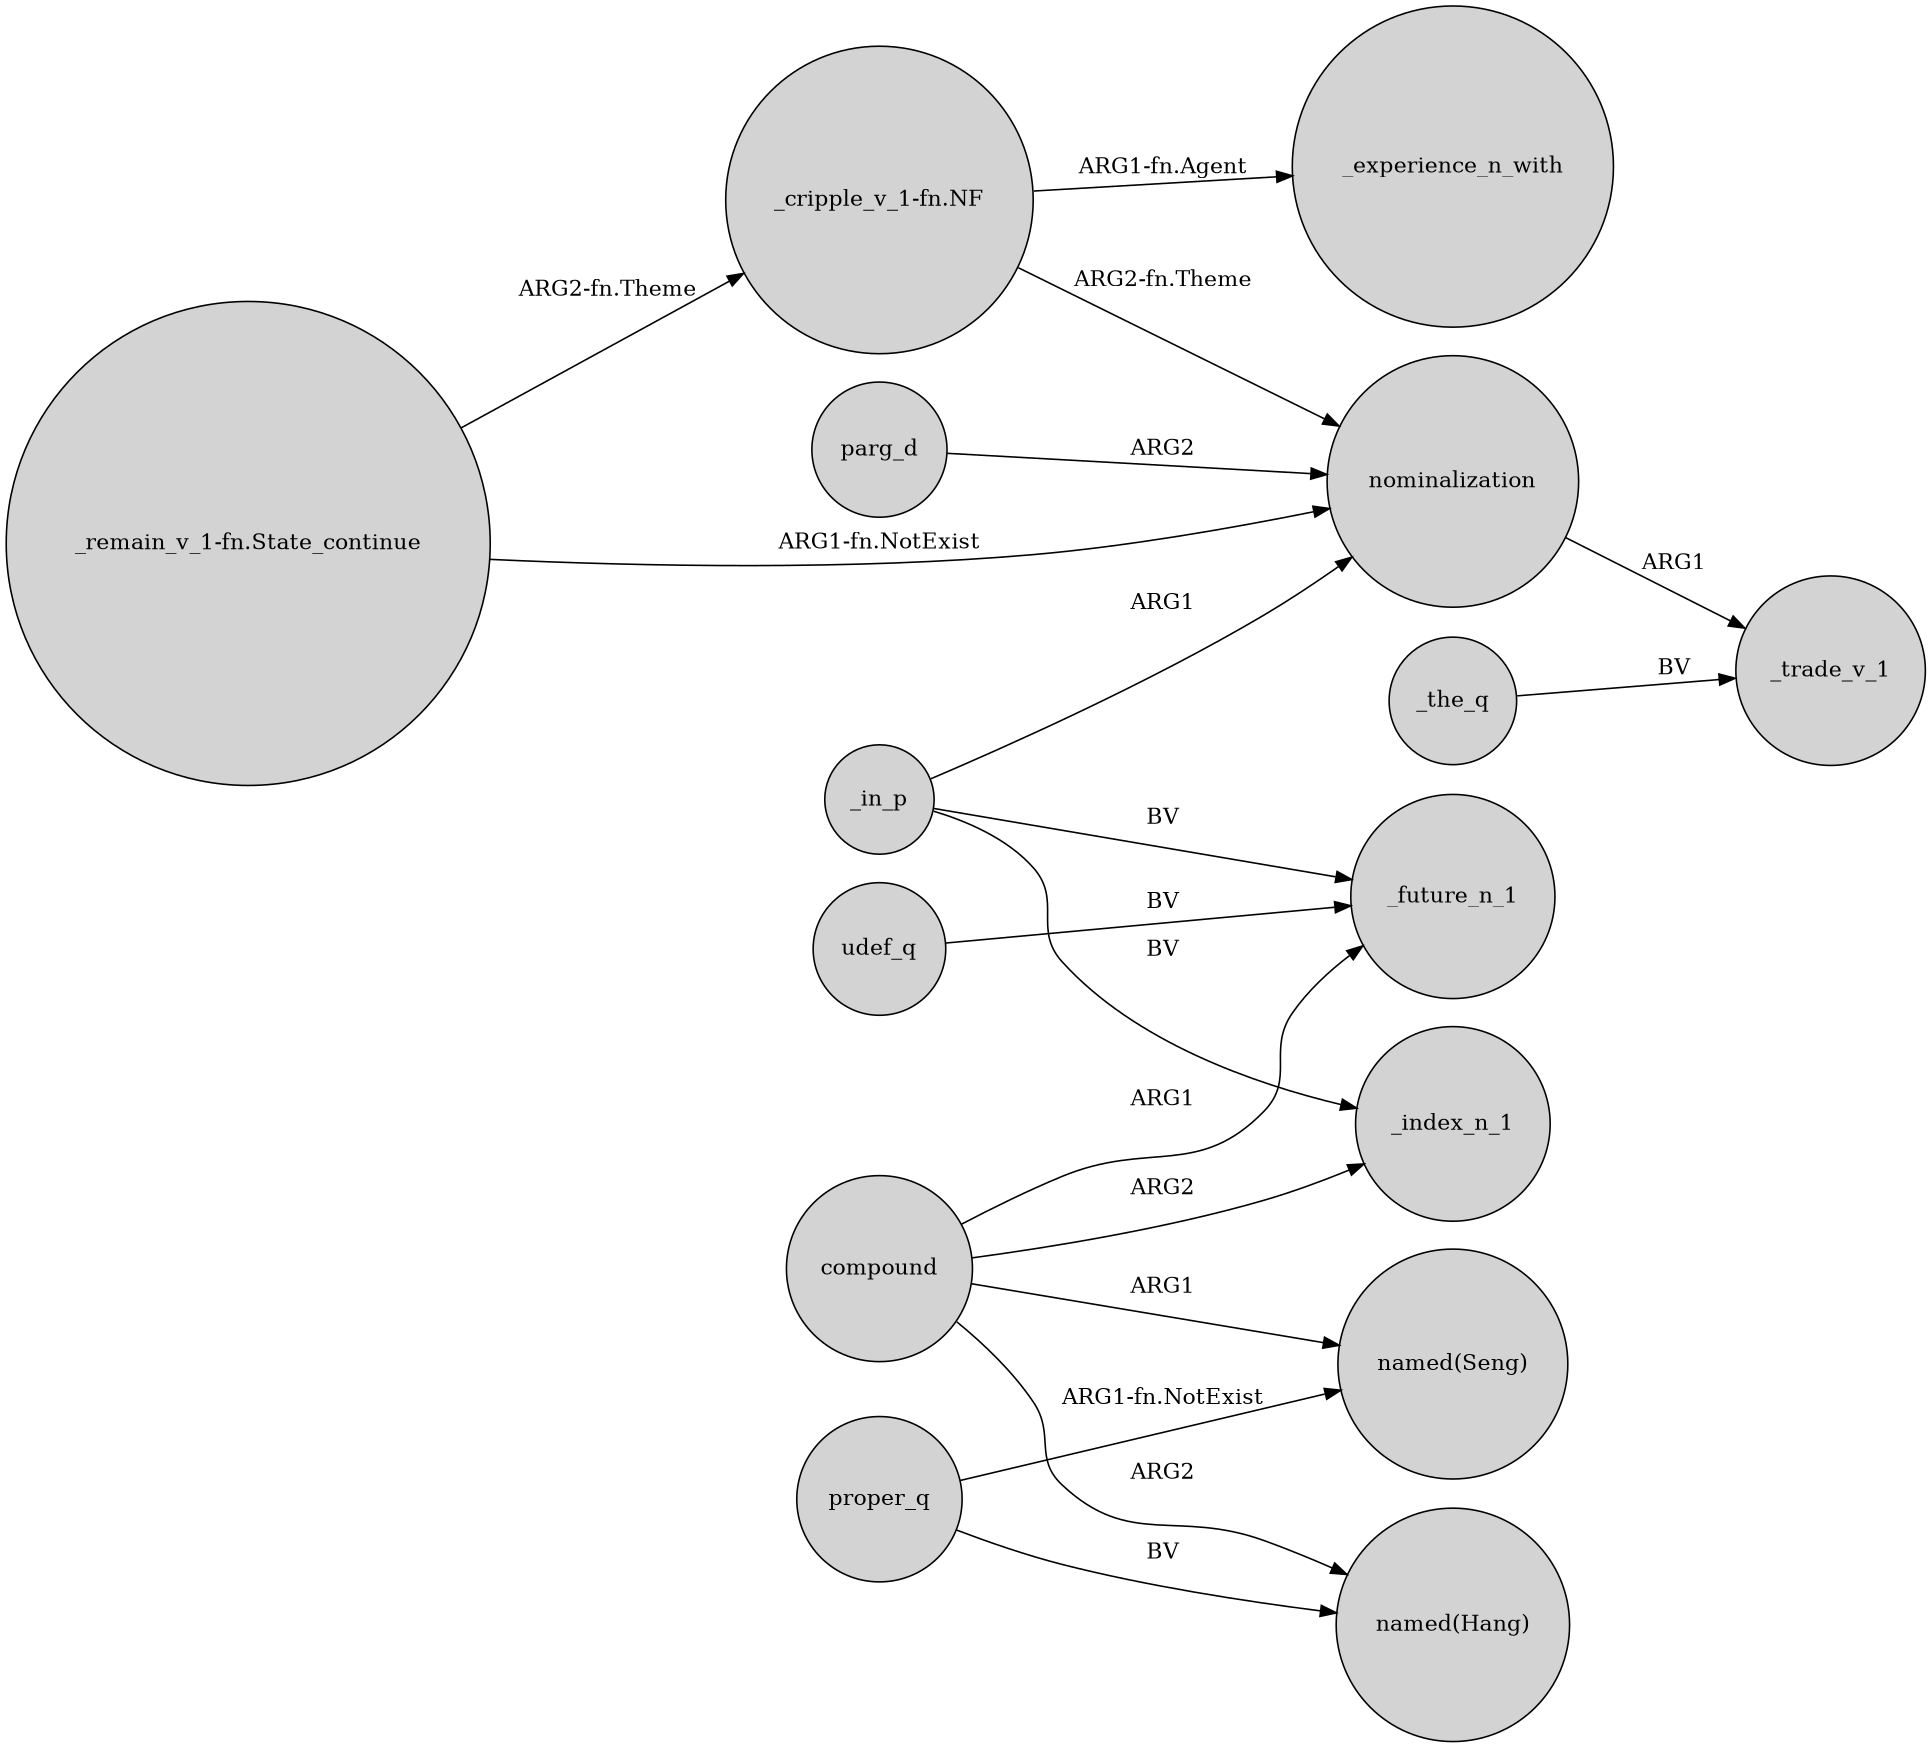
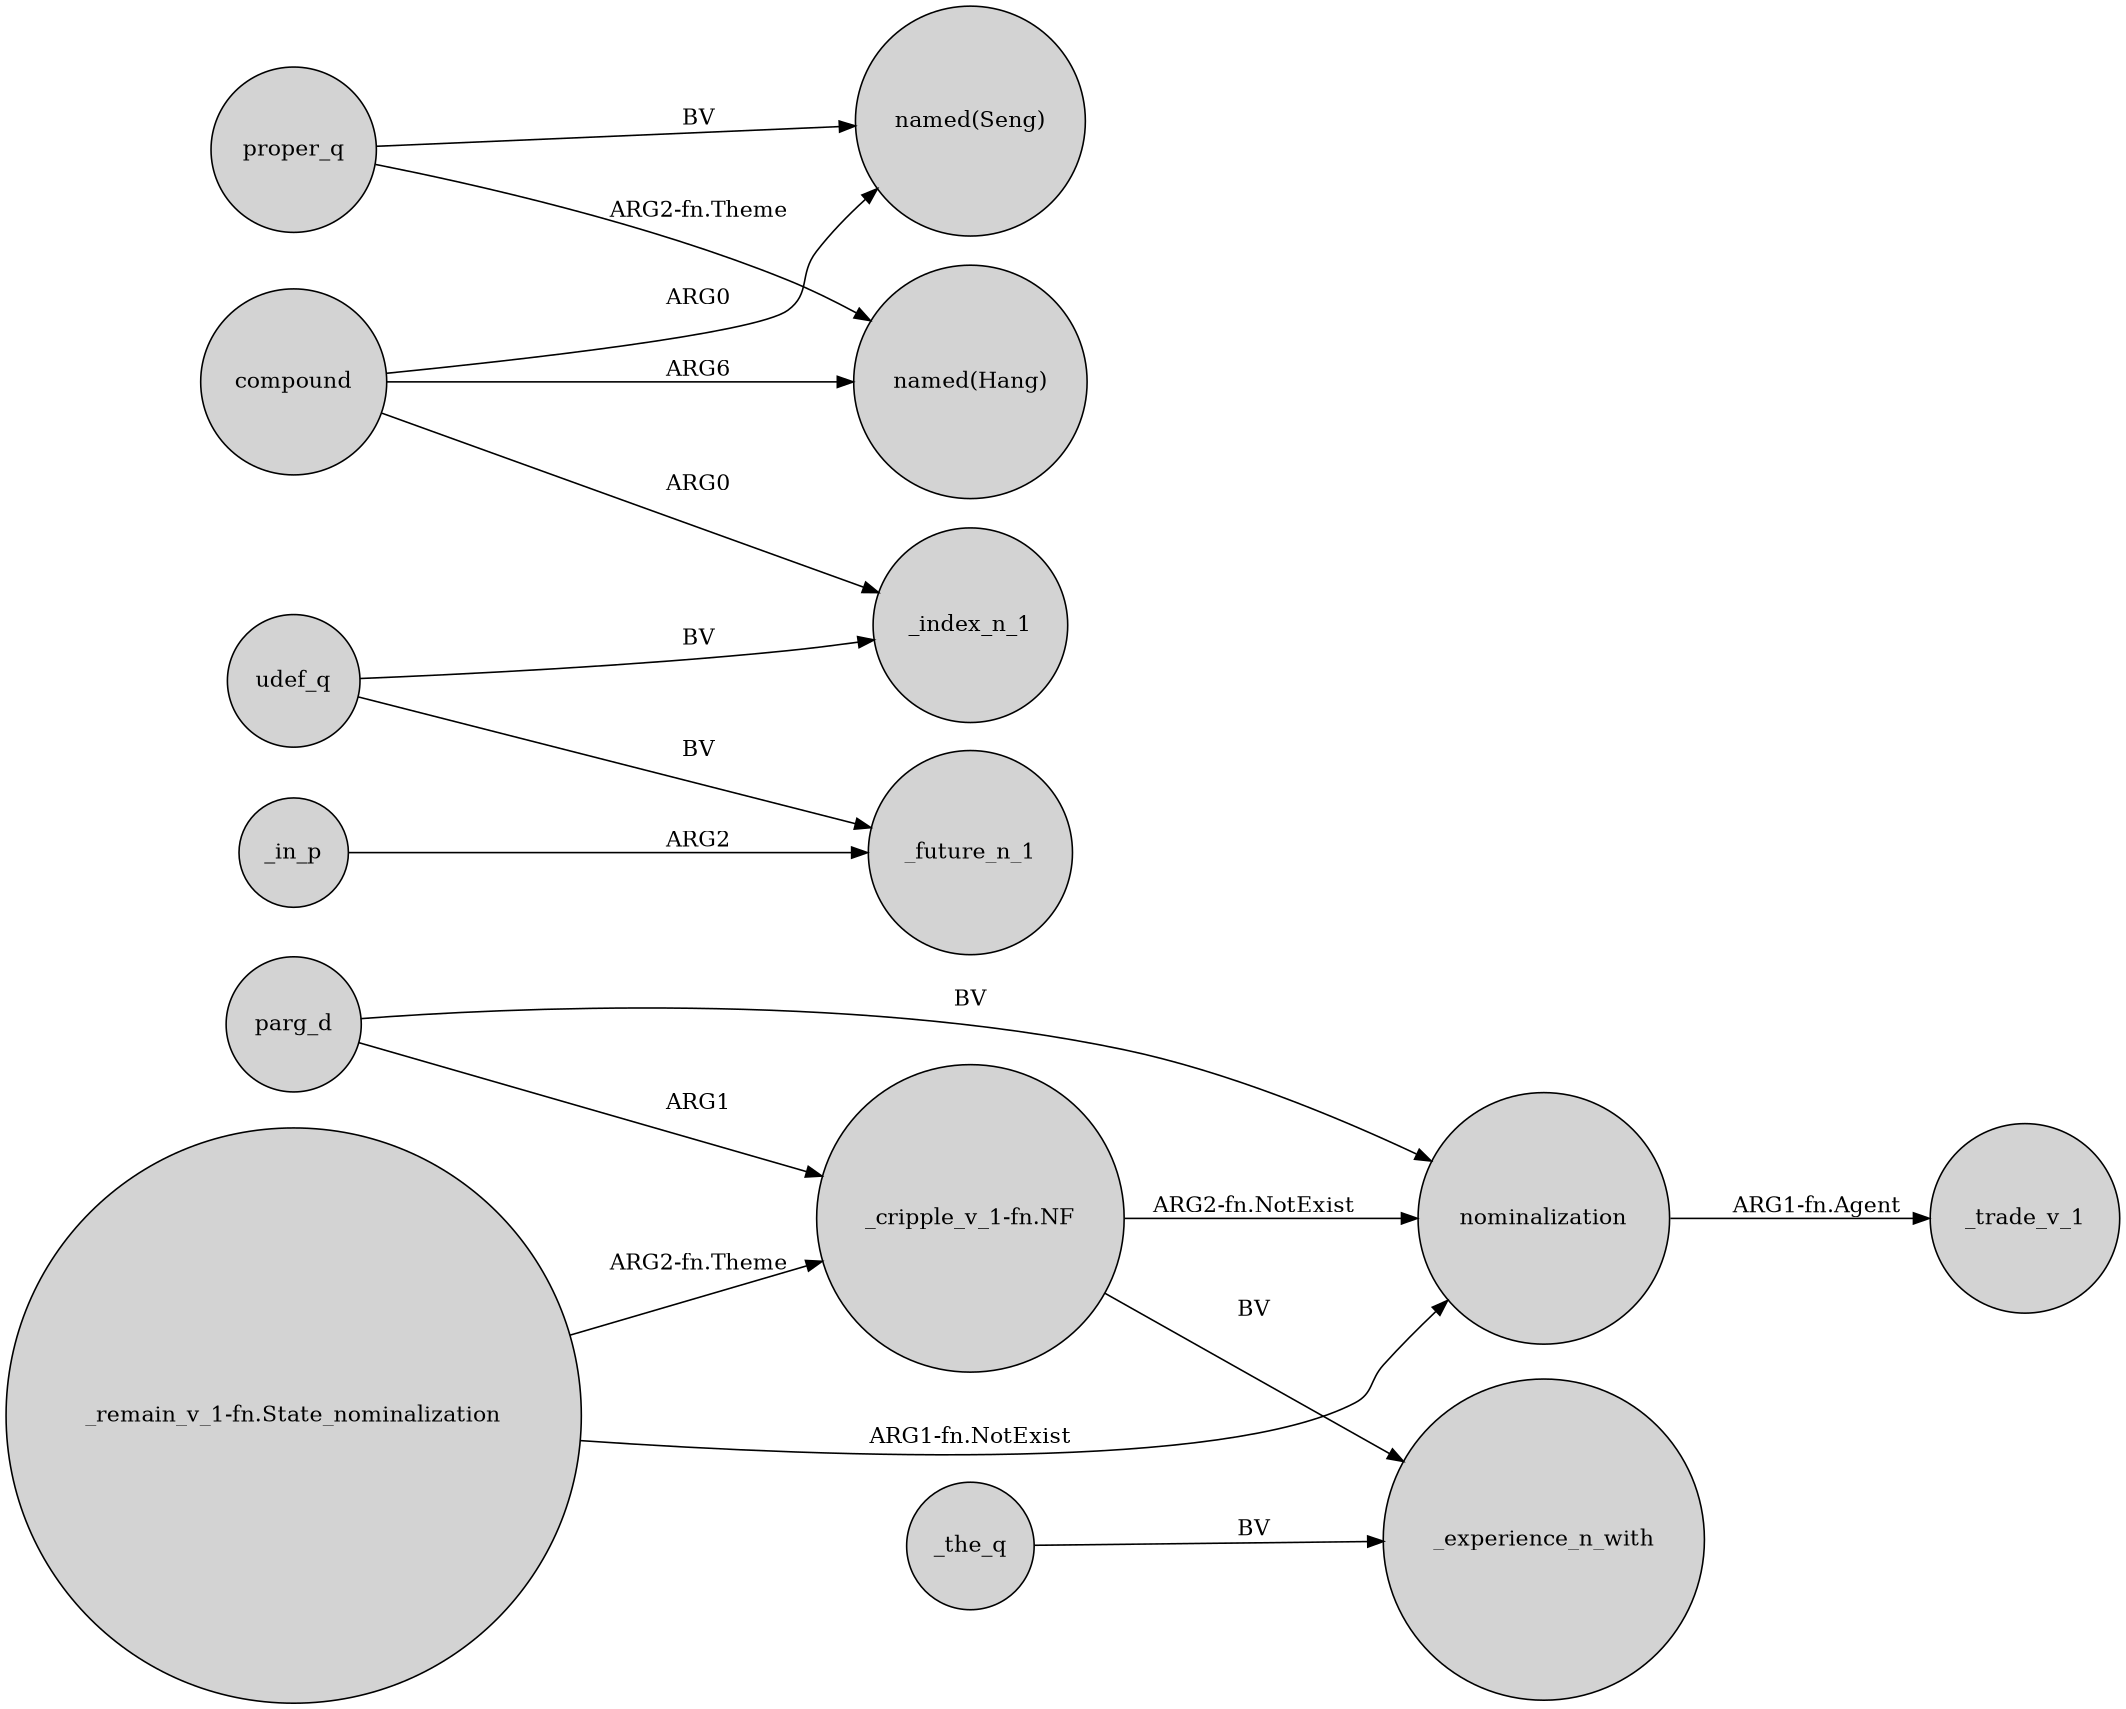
(1163, 167) -> (1254, 1310)
(1163, 280) -> (1254, 1206)
(1163, 449) -> (970, 1000)
(248, 543) -> (294, 1416)
(1674, 563) -> (1817, 1206)
(1140, 682) -> none
(1618, 688) -> (1201, 1543)
(1163, 818) -> (699, 841)
(1099, 996) -> (609, 665)
none -> (583, 1107)
(1205, 1149) -> none
(1163, 1188) -> (699, 484)
(1163, 1287) -> (699, 298)
(1163, 1398) -> (699, 119)
(1163, 1473) -> (699, 370)
(1163, 1553) -> (699, 211)
